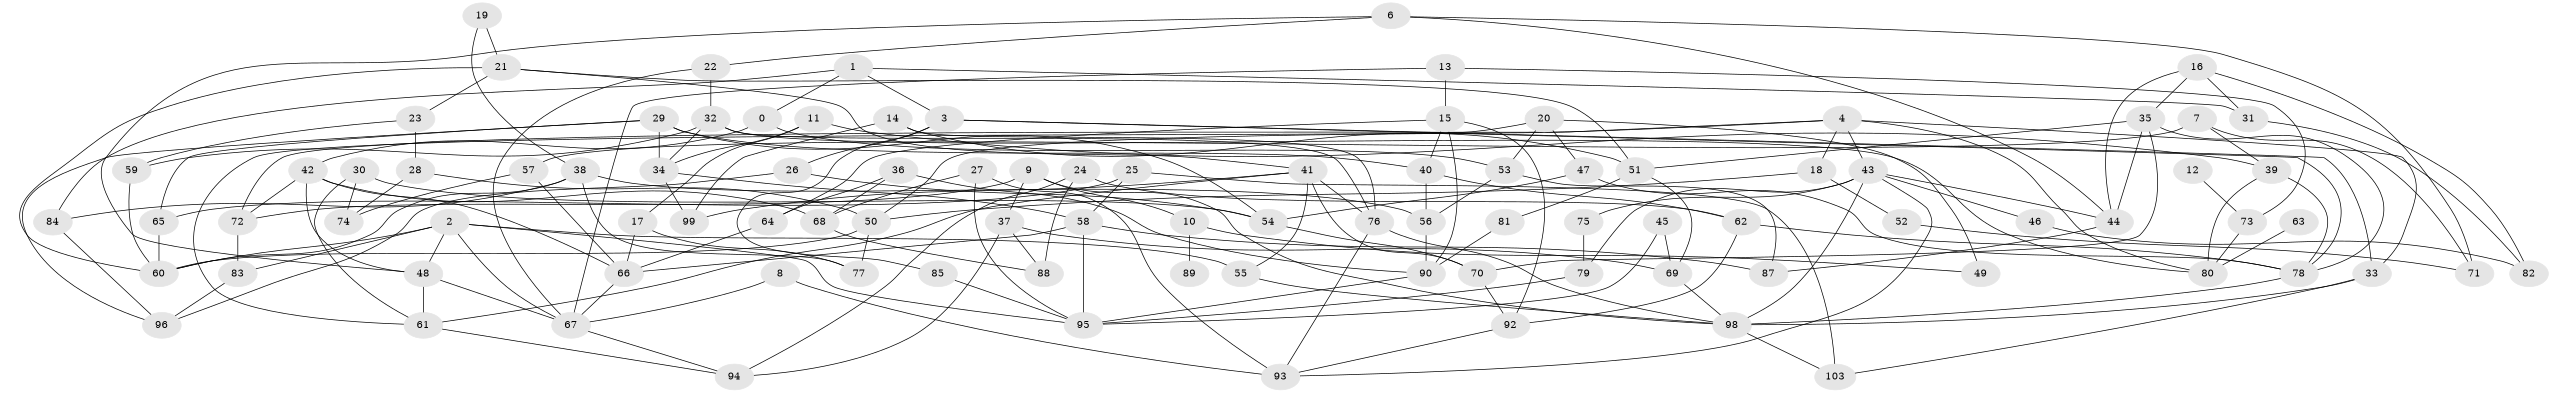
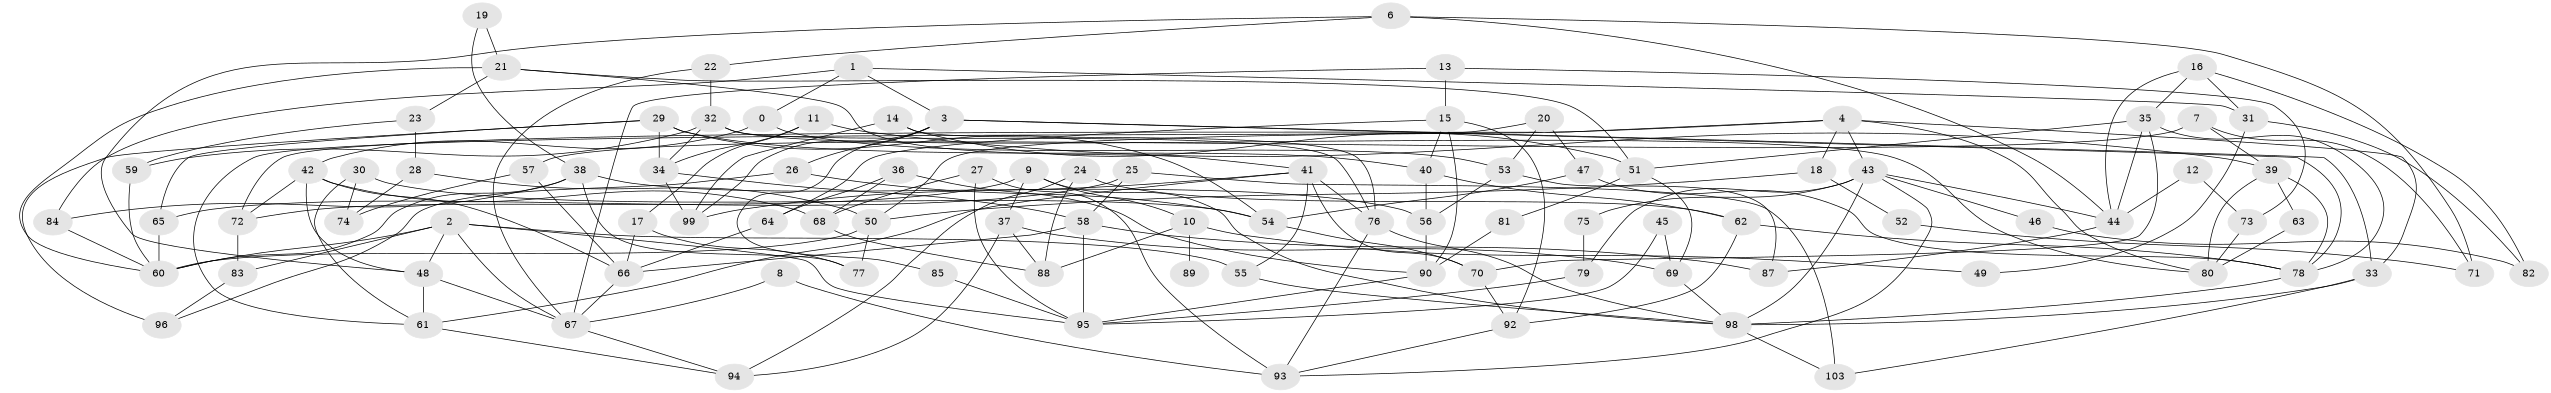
(1740, 131) -> (2162, 236)
none -> (781, 151)
none -> (2284, 194)
none -> (2152, 197)
none -> (1108, 251)
(107, 274) -> (106, 248)
